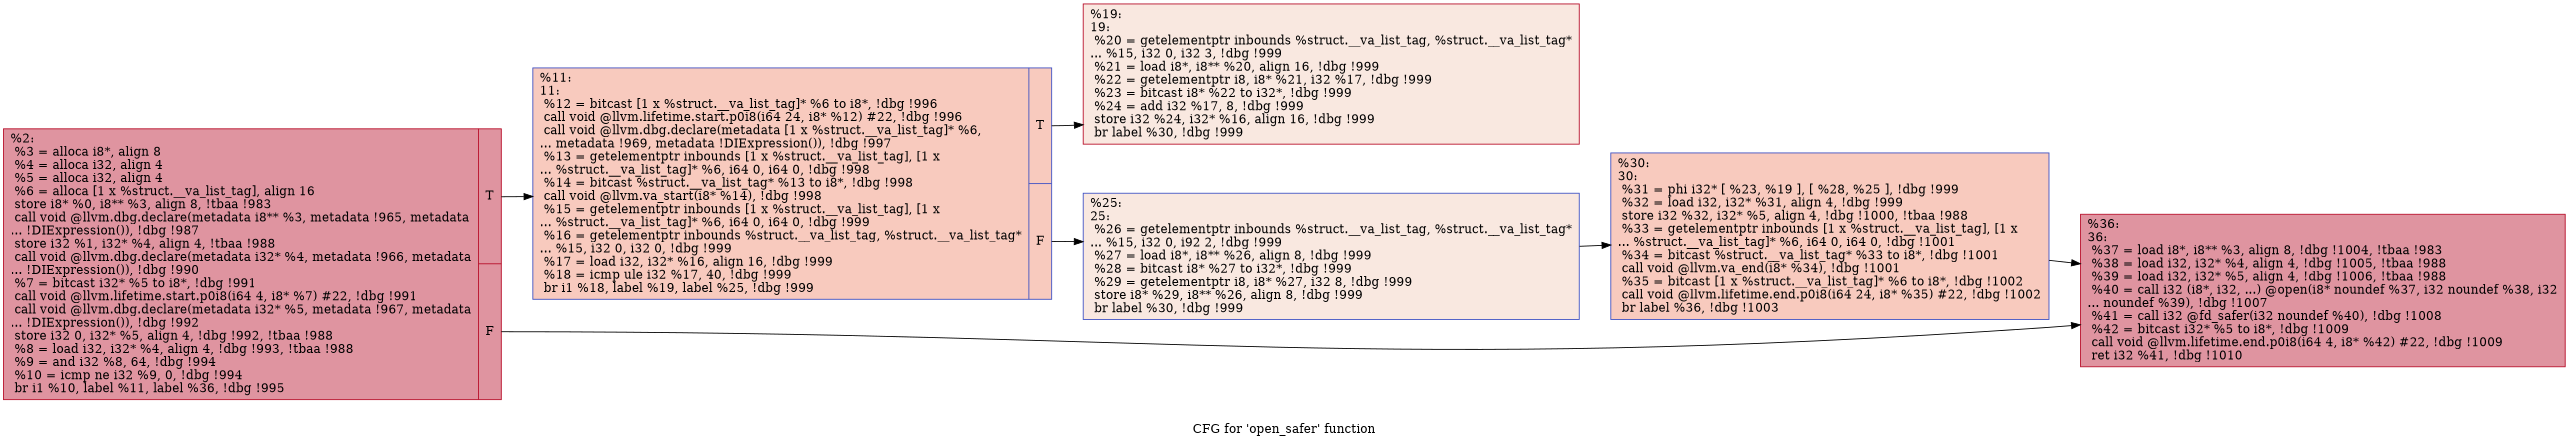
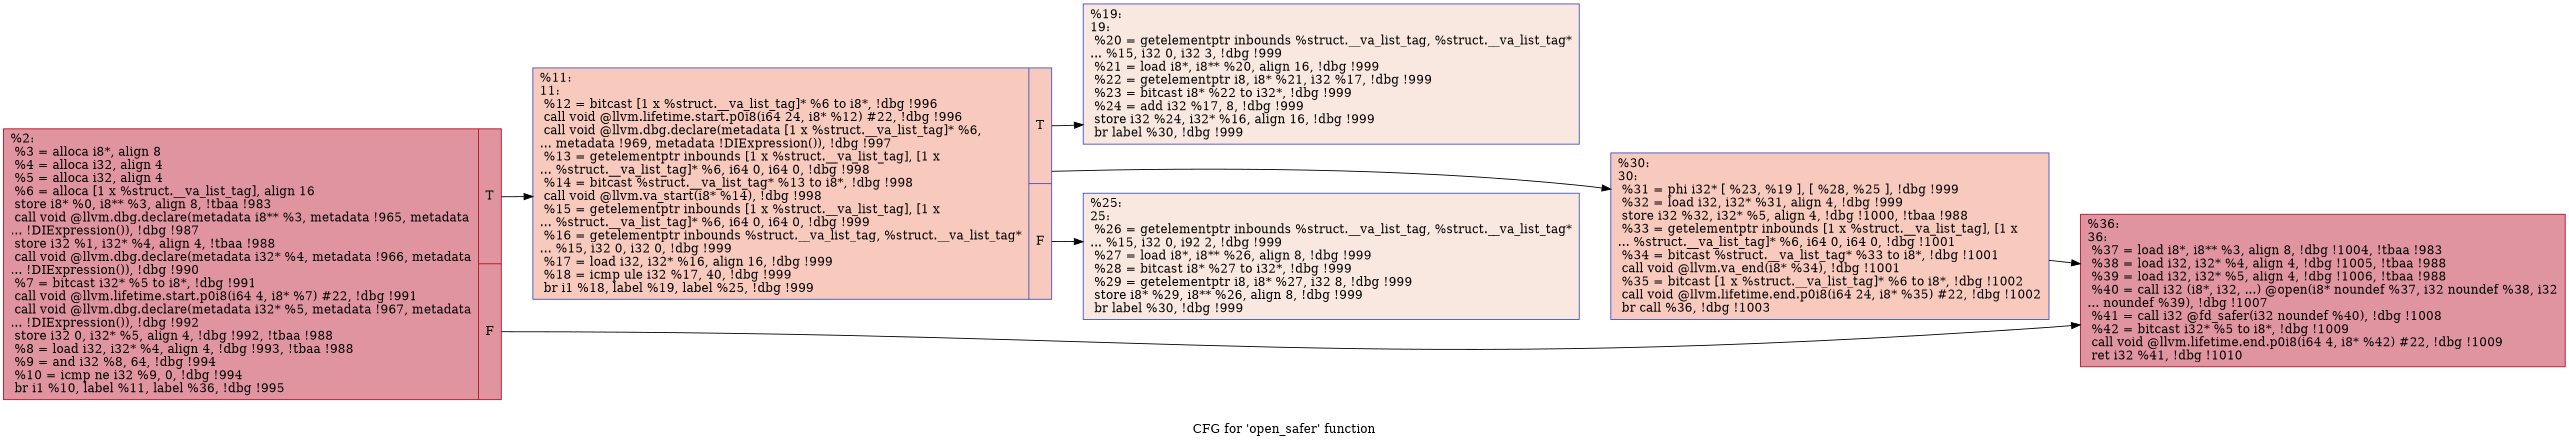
(1331, 74) -> (1331, 74)
(1591, 246) -> (1327, 171)
(1698, 308) -> (1694, 308)
